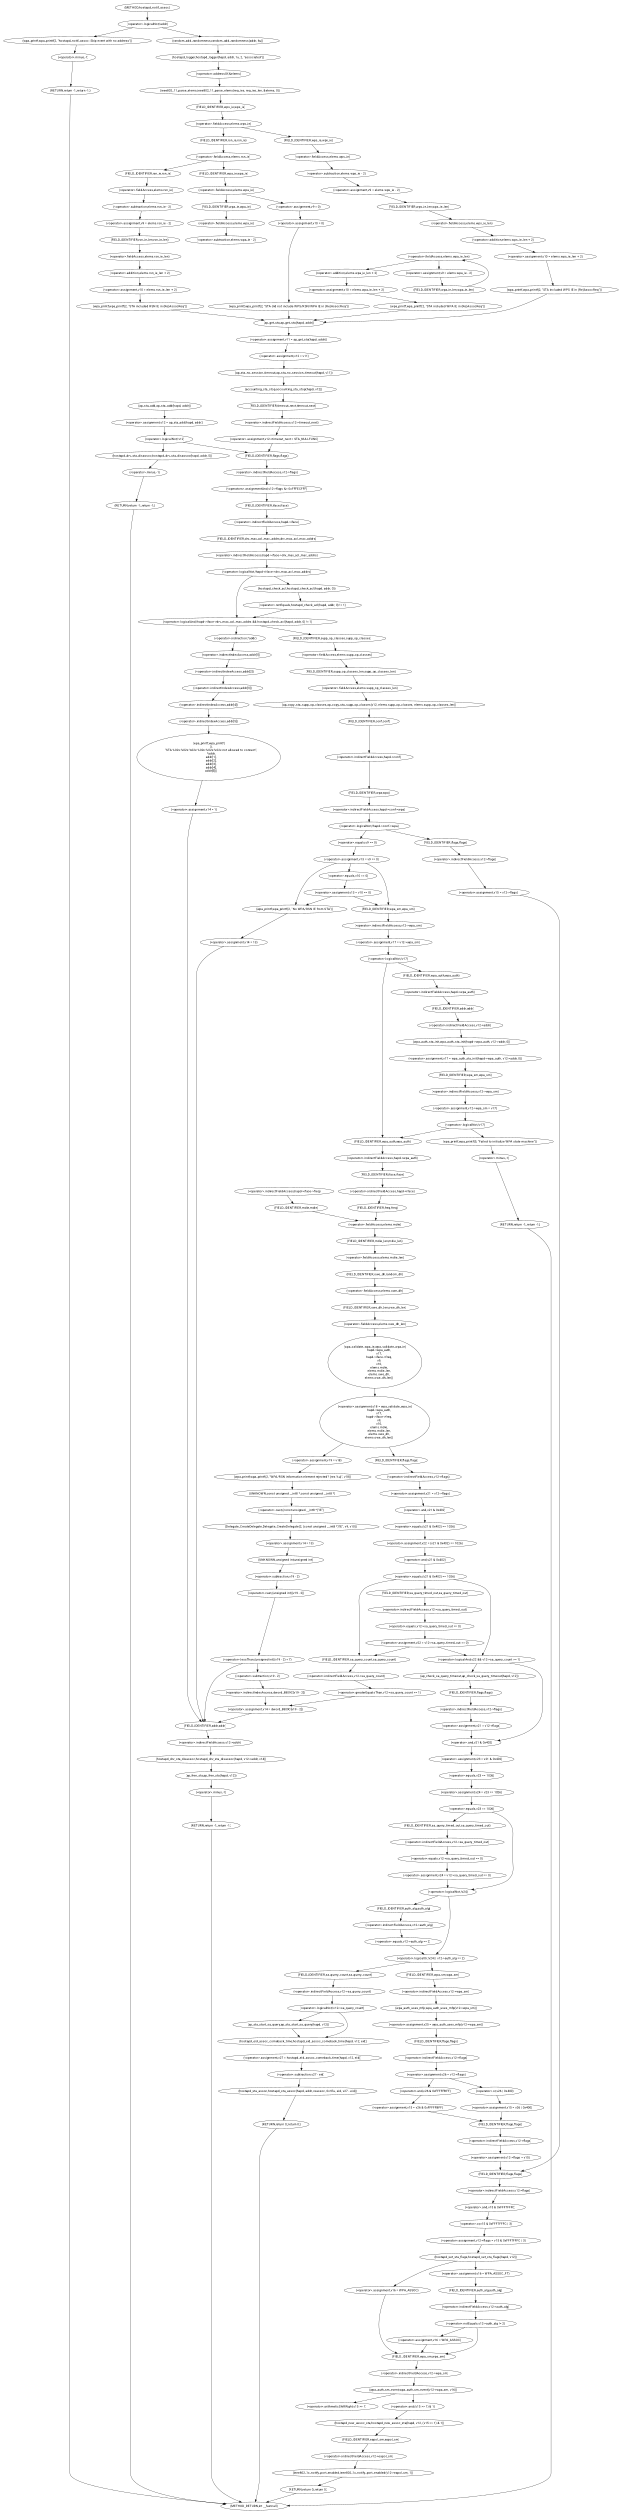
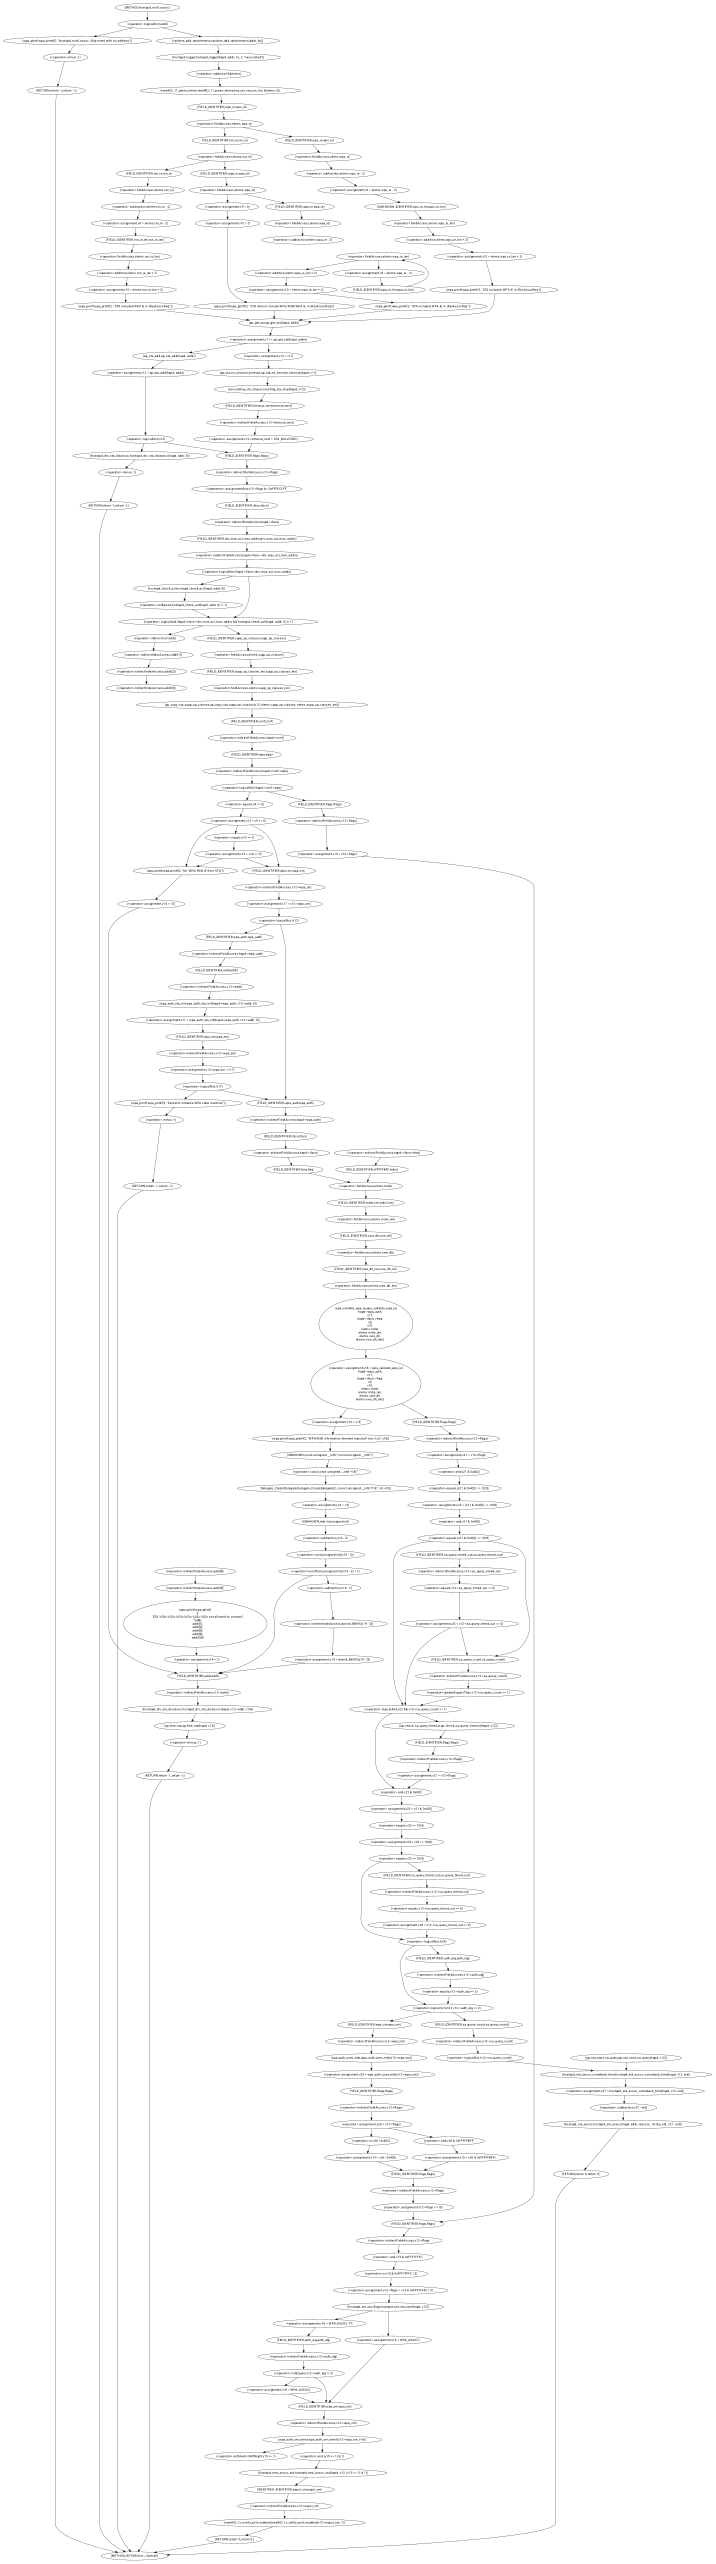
(419, 207) -> (412, 207)
none -> (219, 348)
(216, 696) -> none
(296, 1208) -> (372, 1170)
(375, 1274) -> (366, 1236)
(286, 1560) -> (326, 1522)
(323, 1701) -> (438, 1701)
(311, 2016) -> none
(476, 2257) -> (388, 2307)
(371, 2440) -> (290, 2490)
